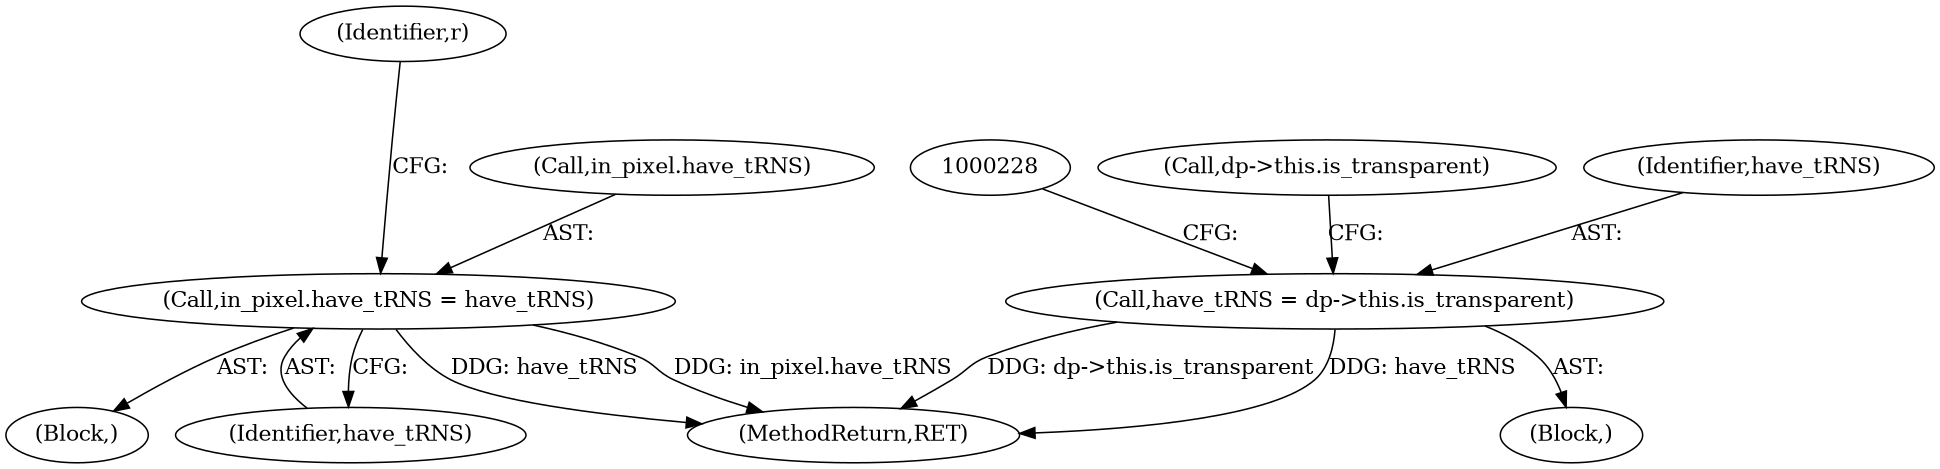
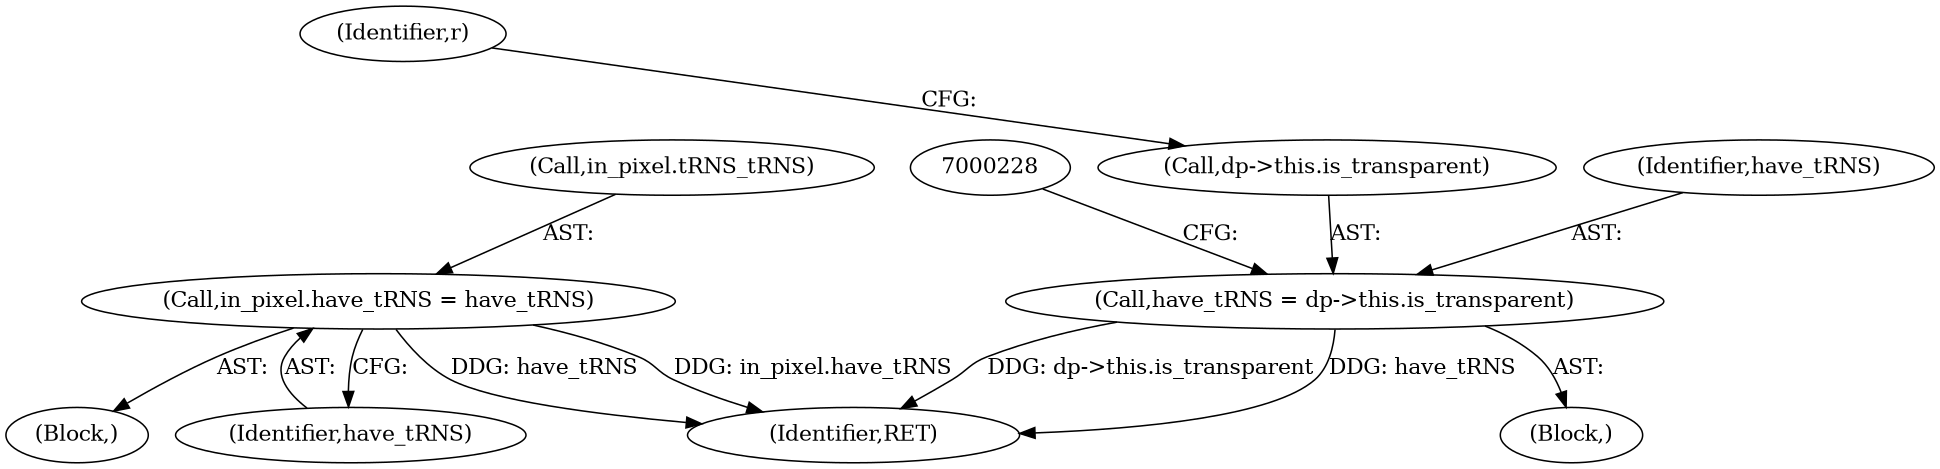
(390, 160) -> (831, 96)
(672, 168) -> (672, 168)
(990, 168) -> (990, 168)
(1359, 234) -> (1359, 234)
(854, 435) -> (854, 435)
